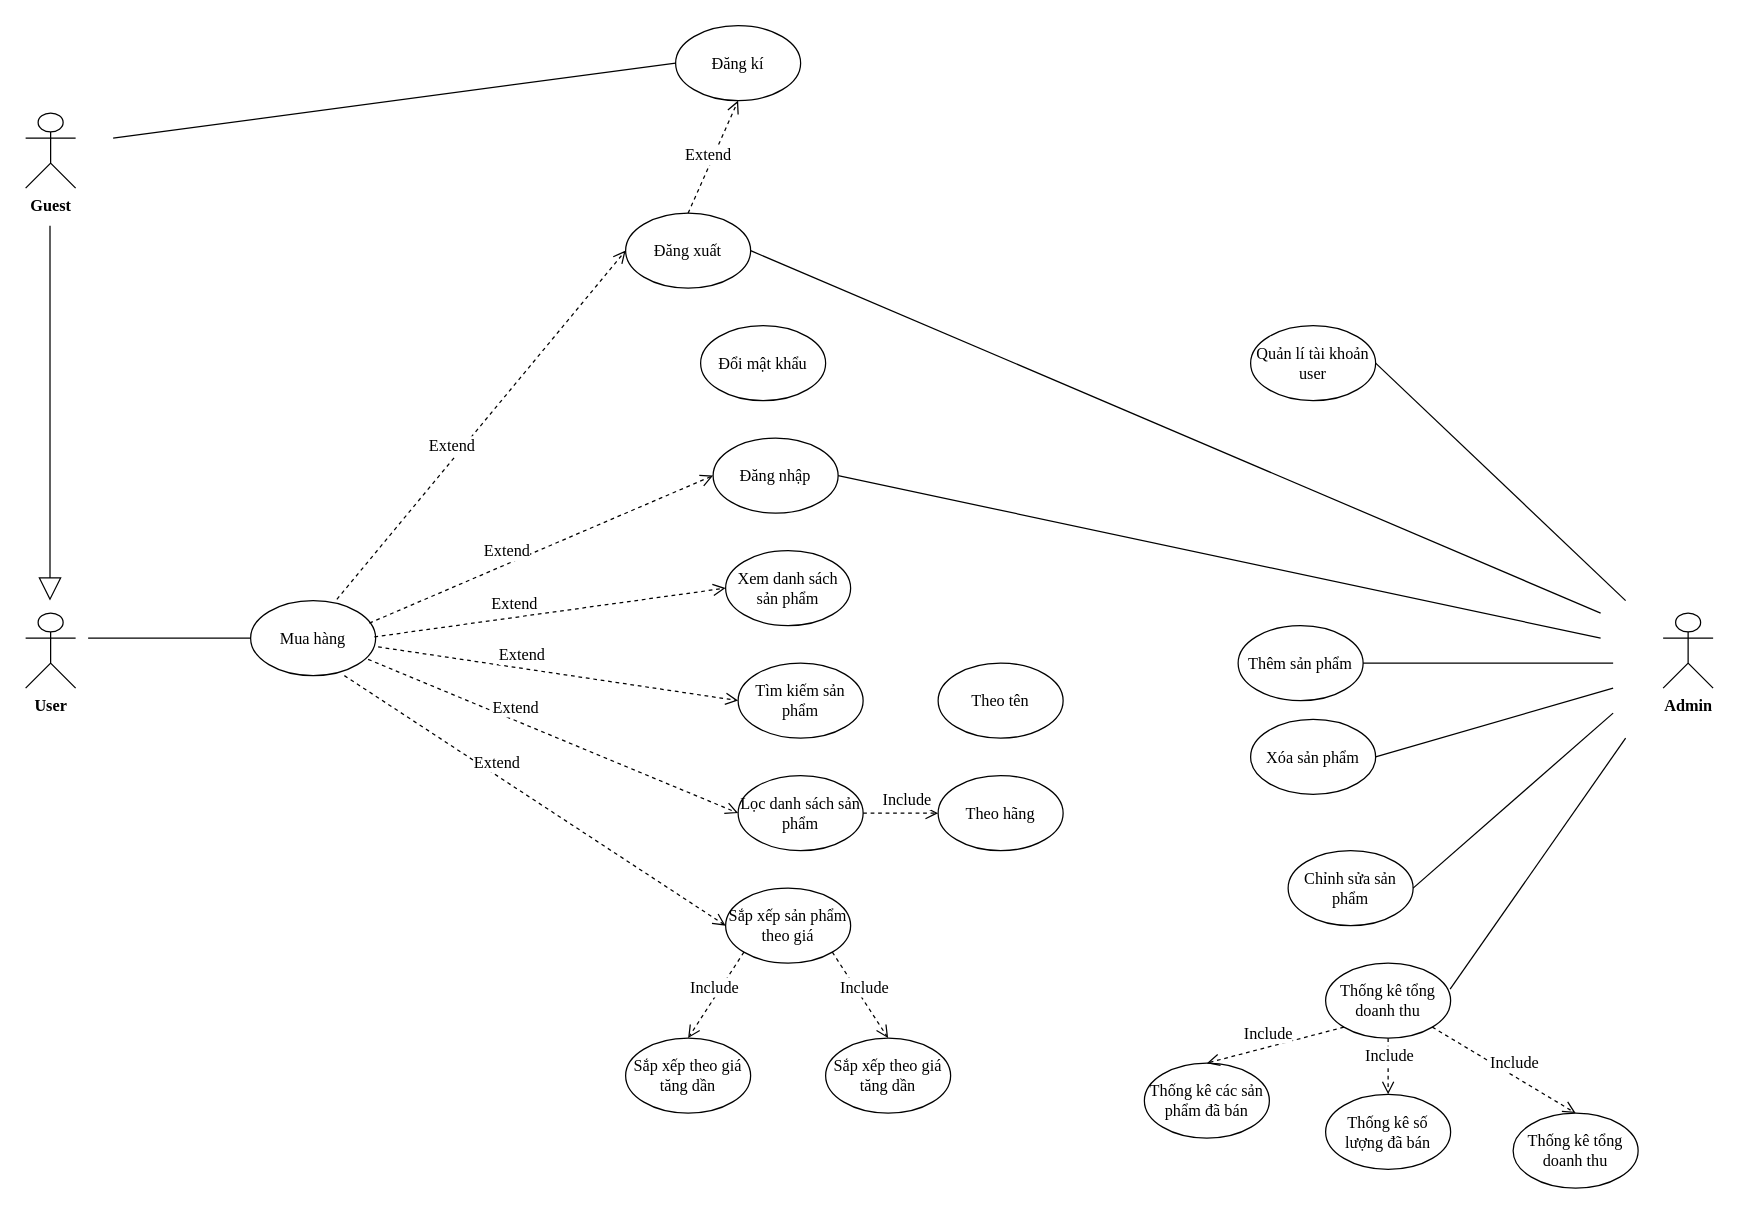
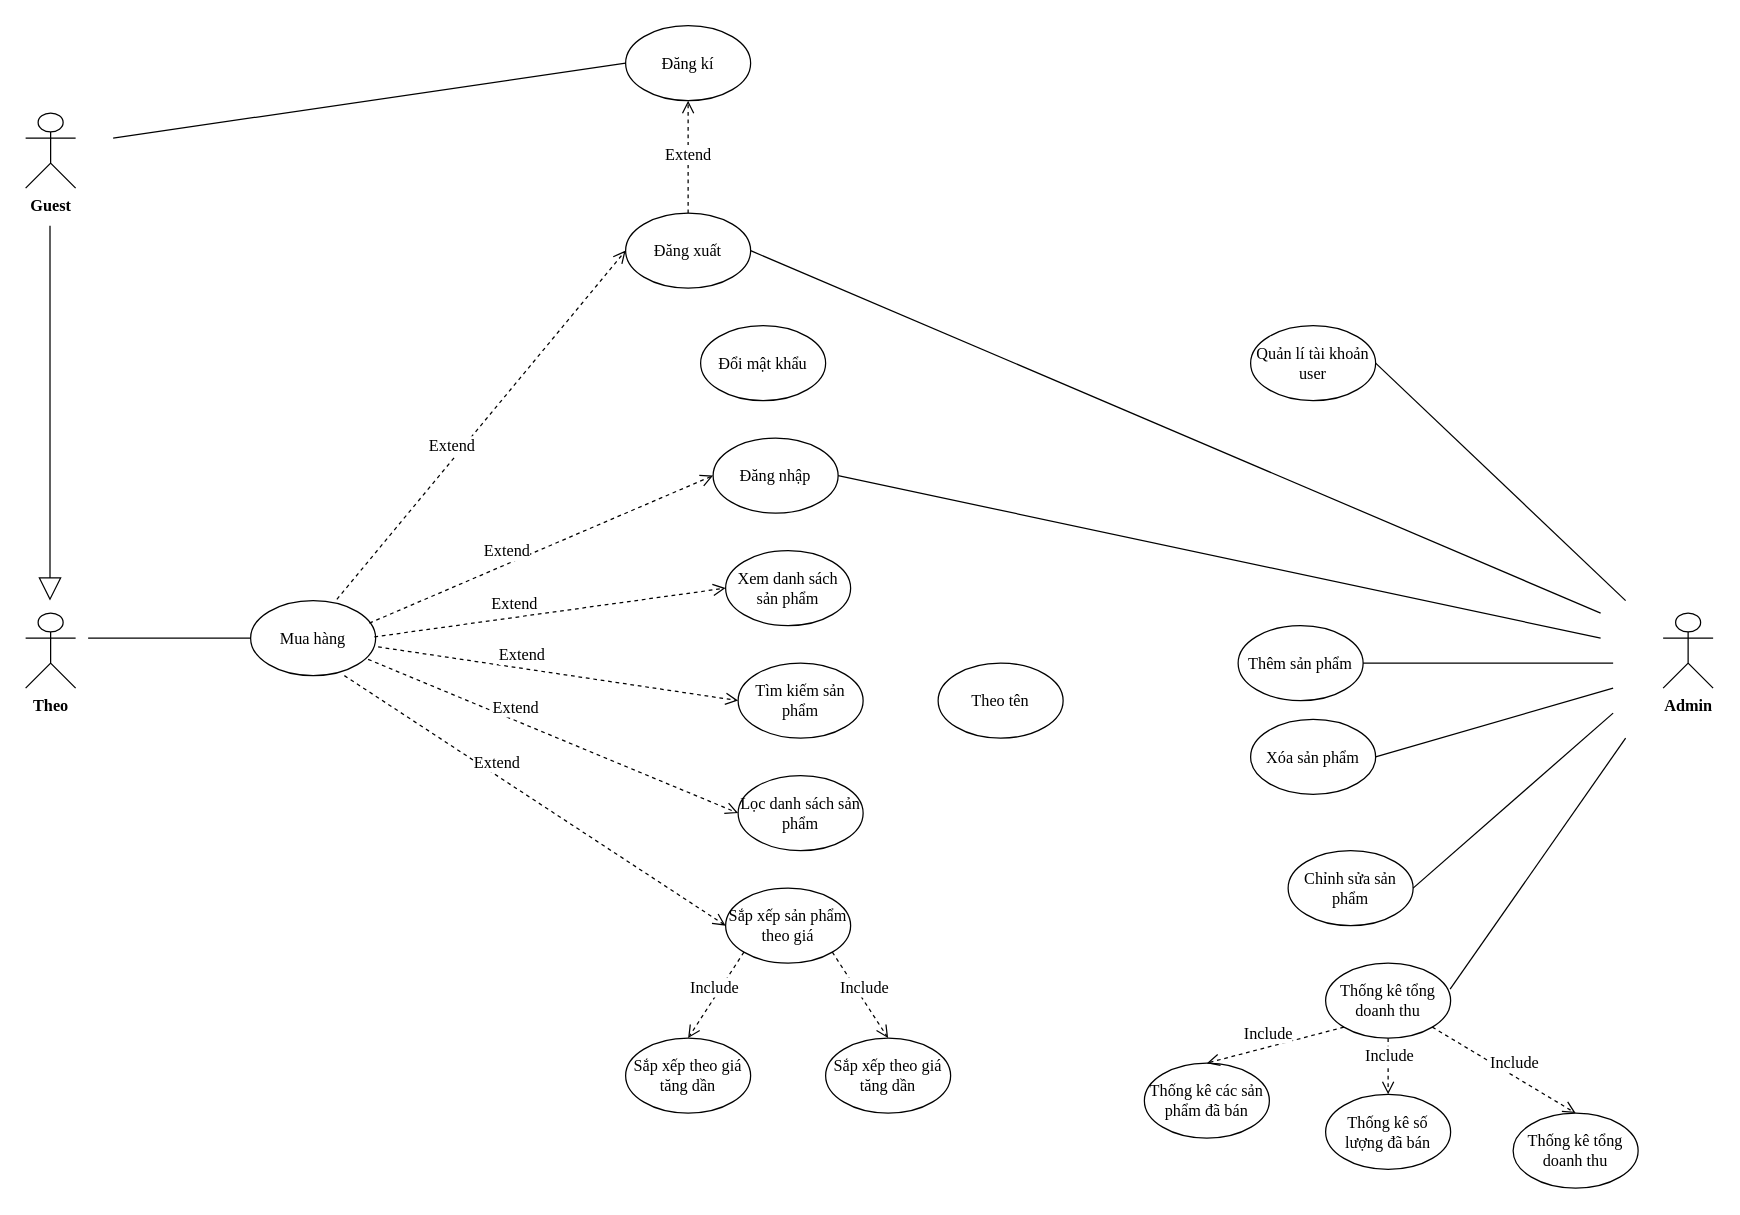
(738, 63) -> (688, 63)
(51, 707) -> (51, 707)
(899, 813) -> none
(1001, 813) -> none
